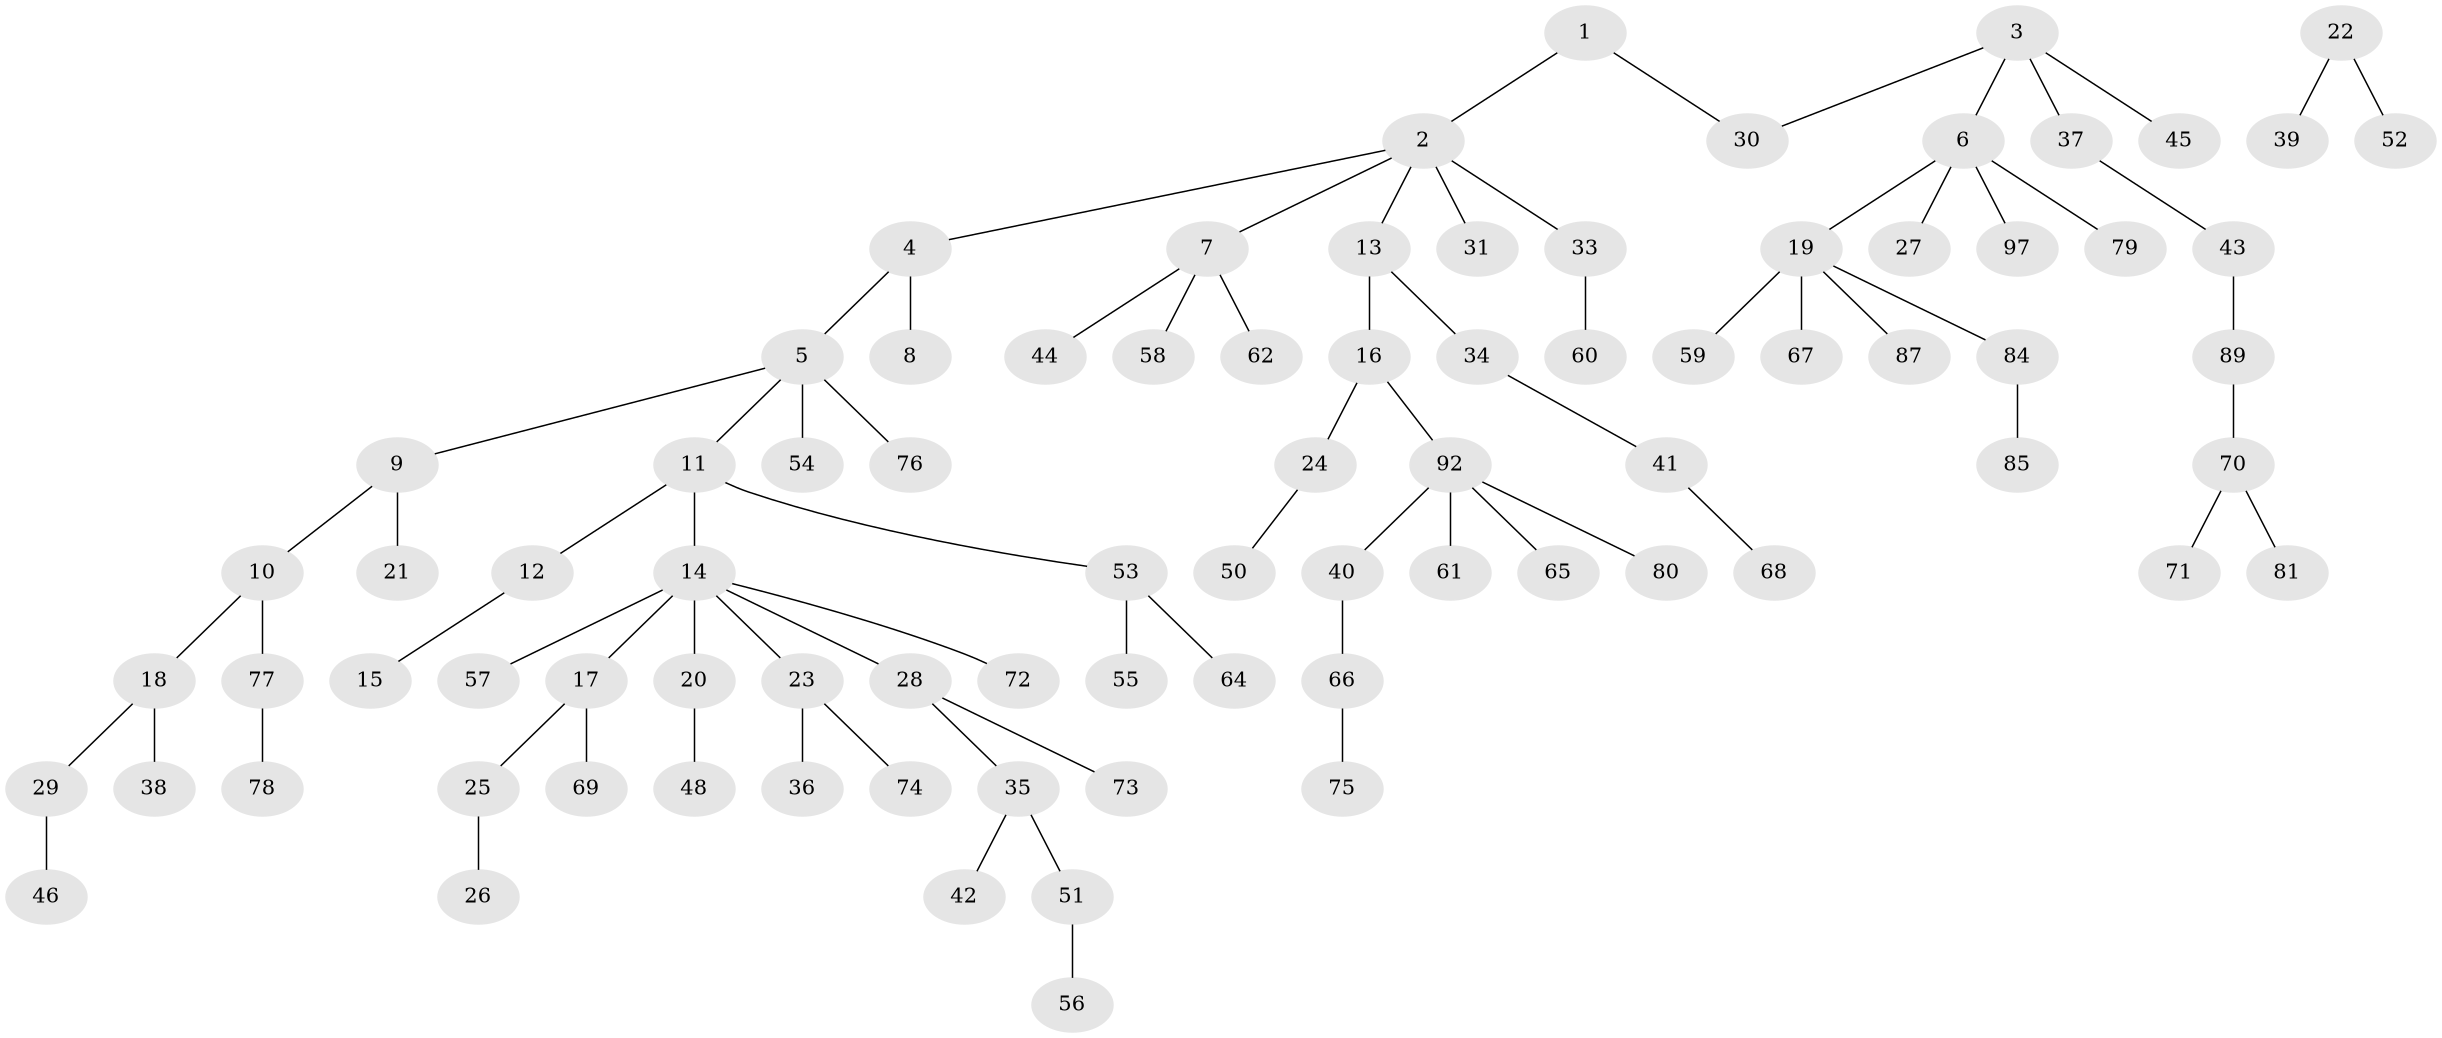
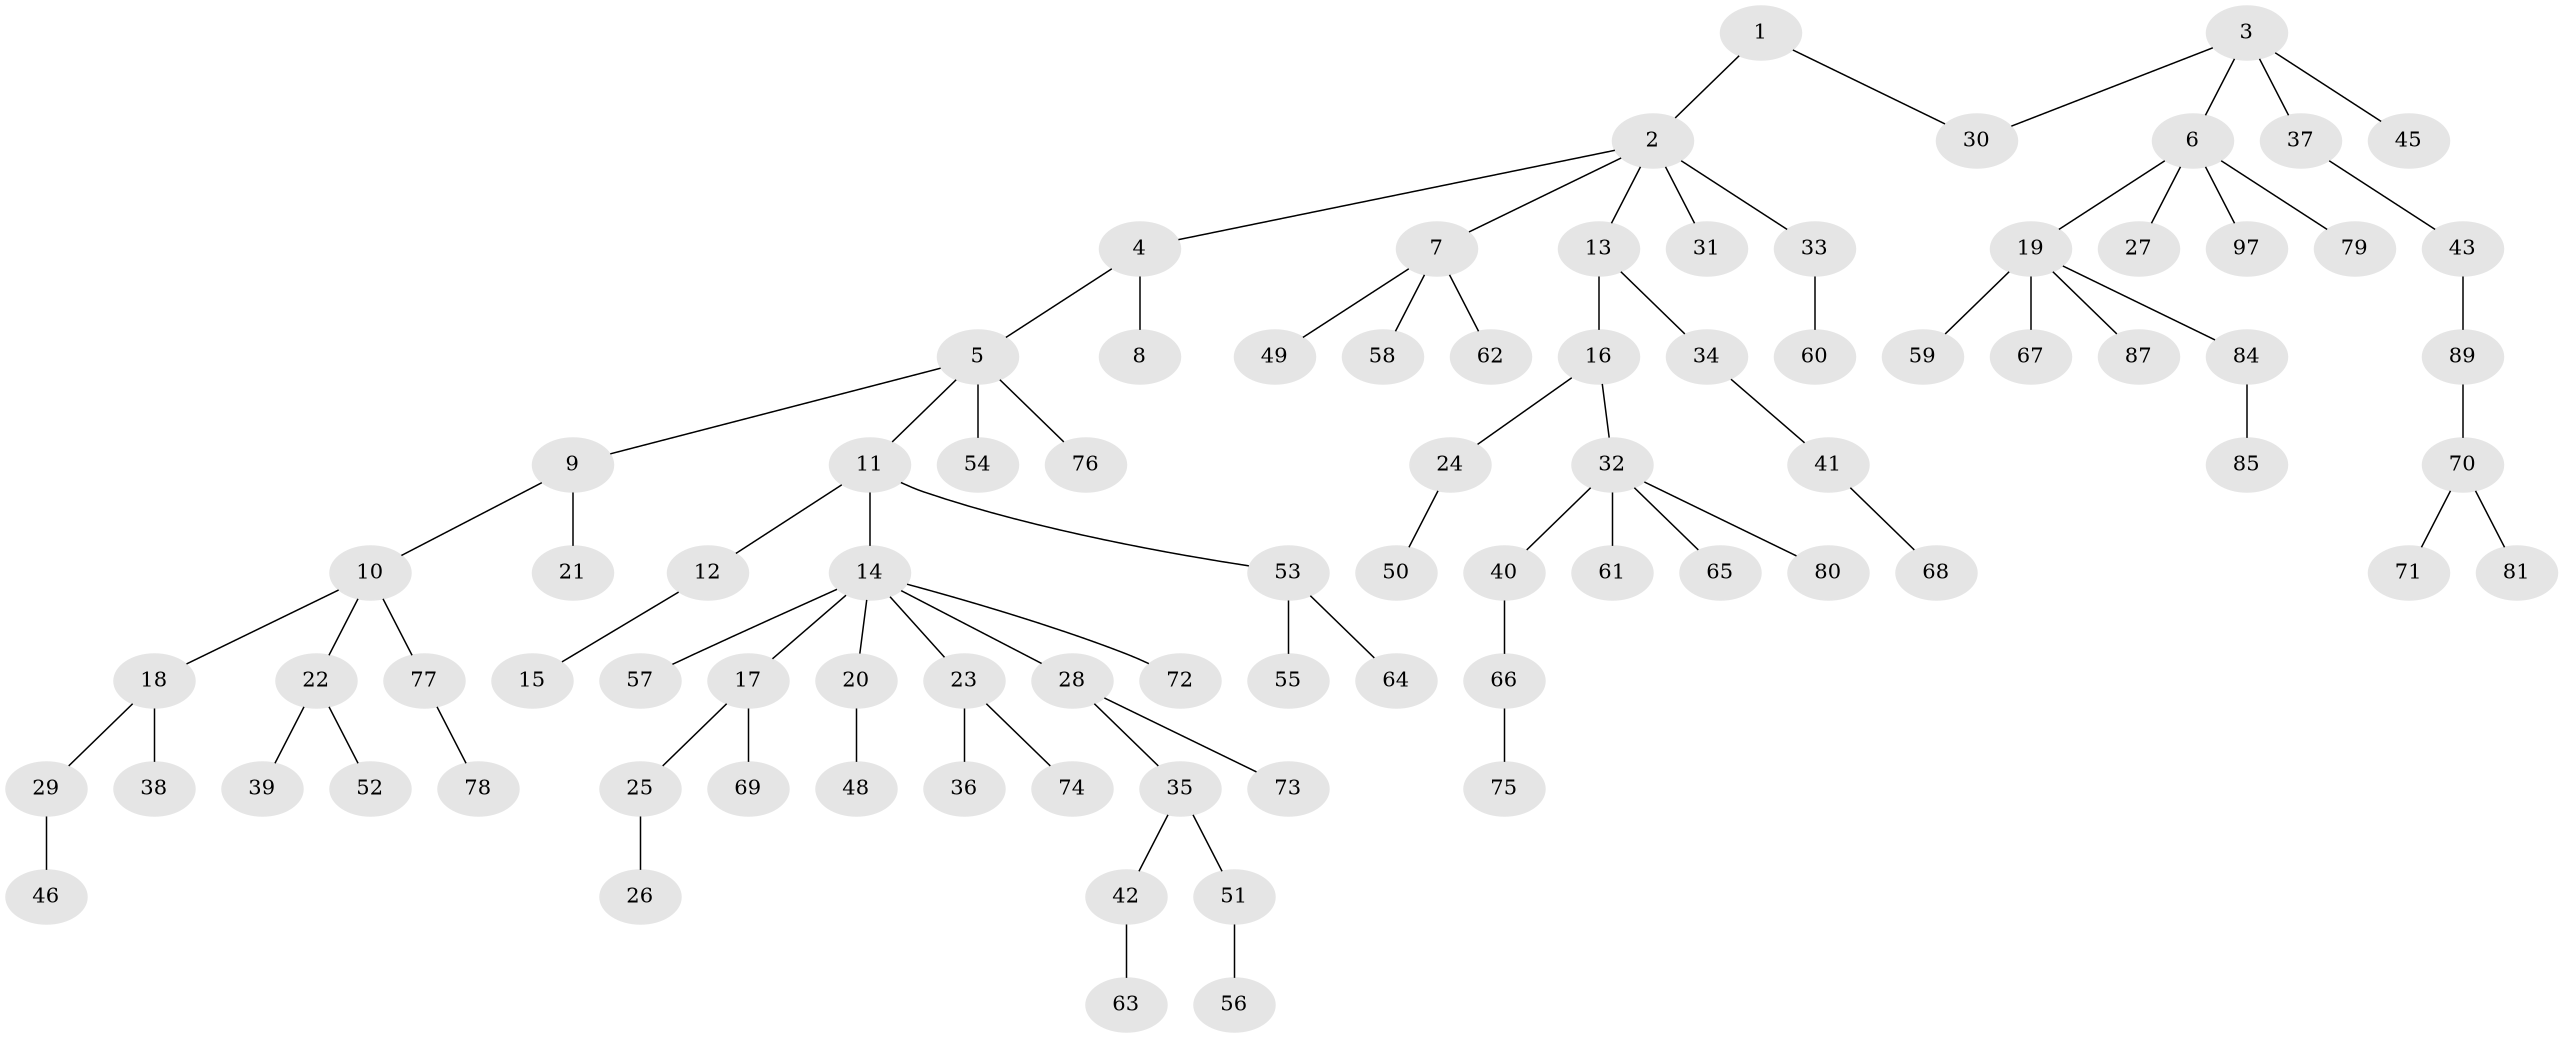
(1046, 357) -> (1275, 357)
(1450, 465) -> (1612, 465)
none -> (343, 627)
none -> (1126, 1005)
